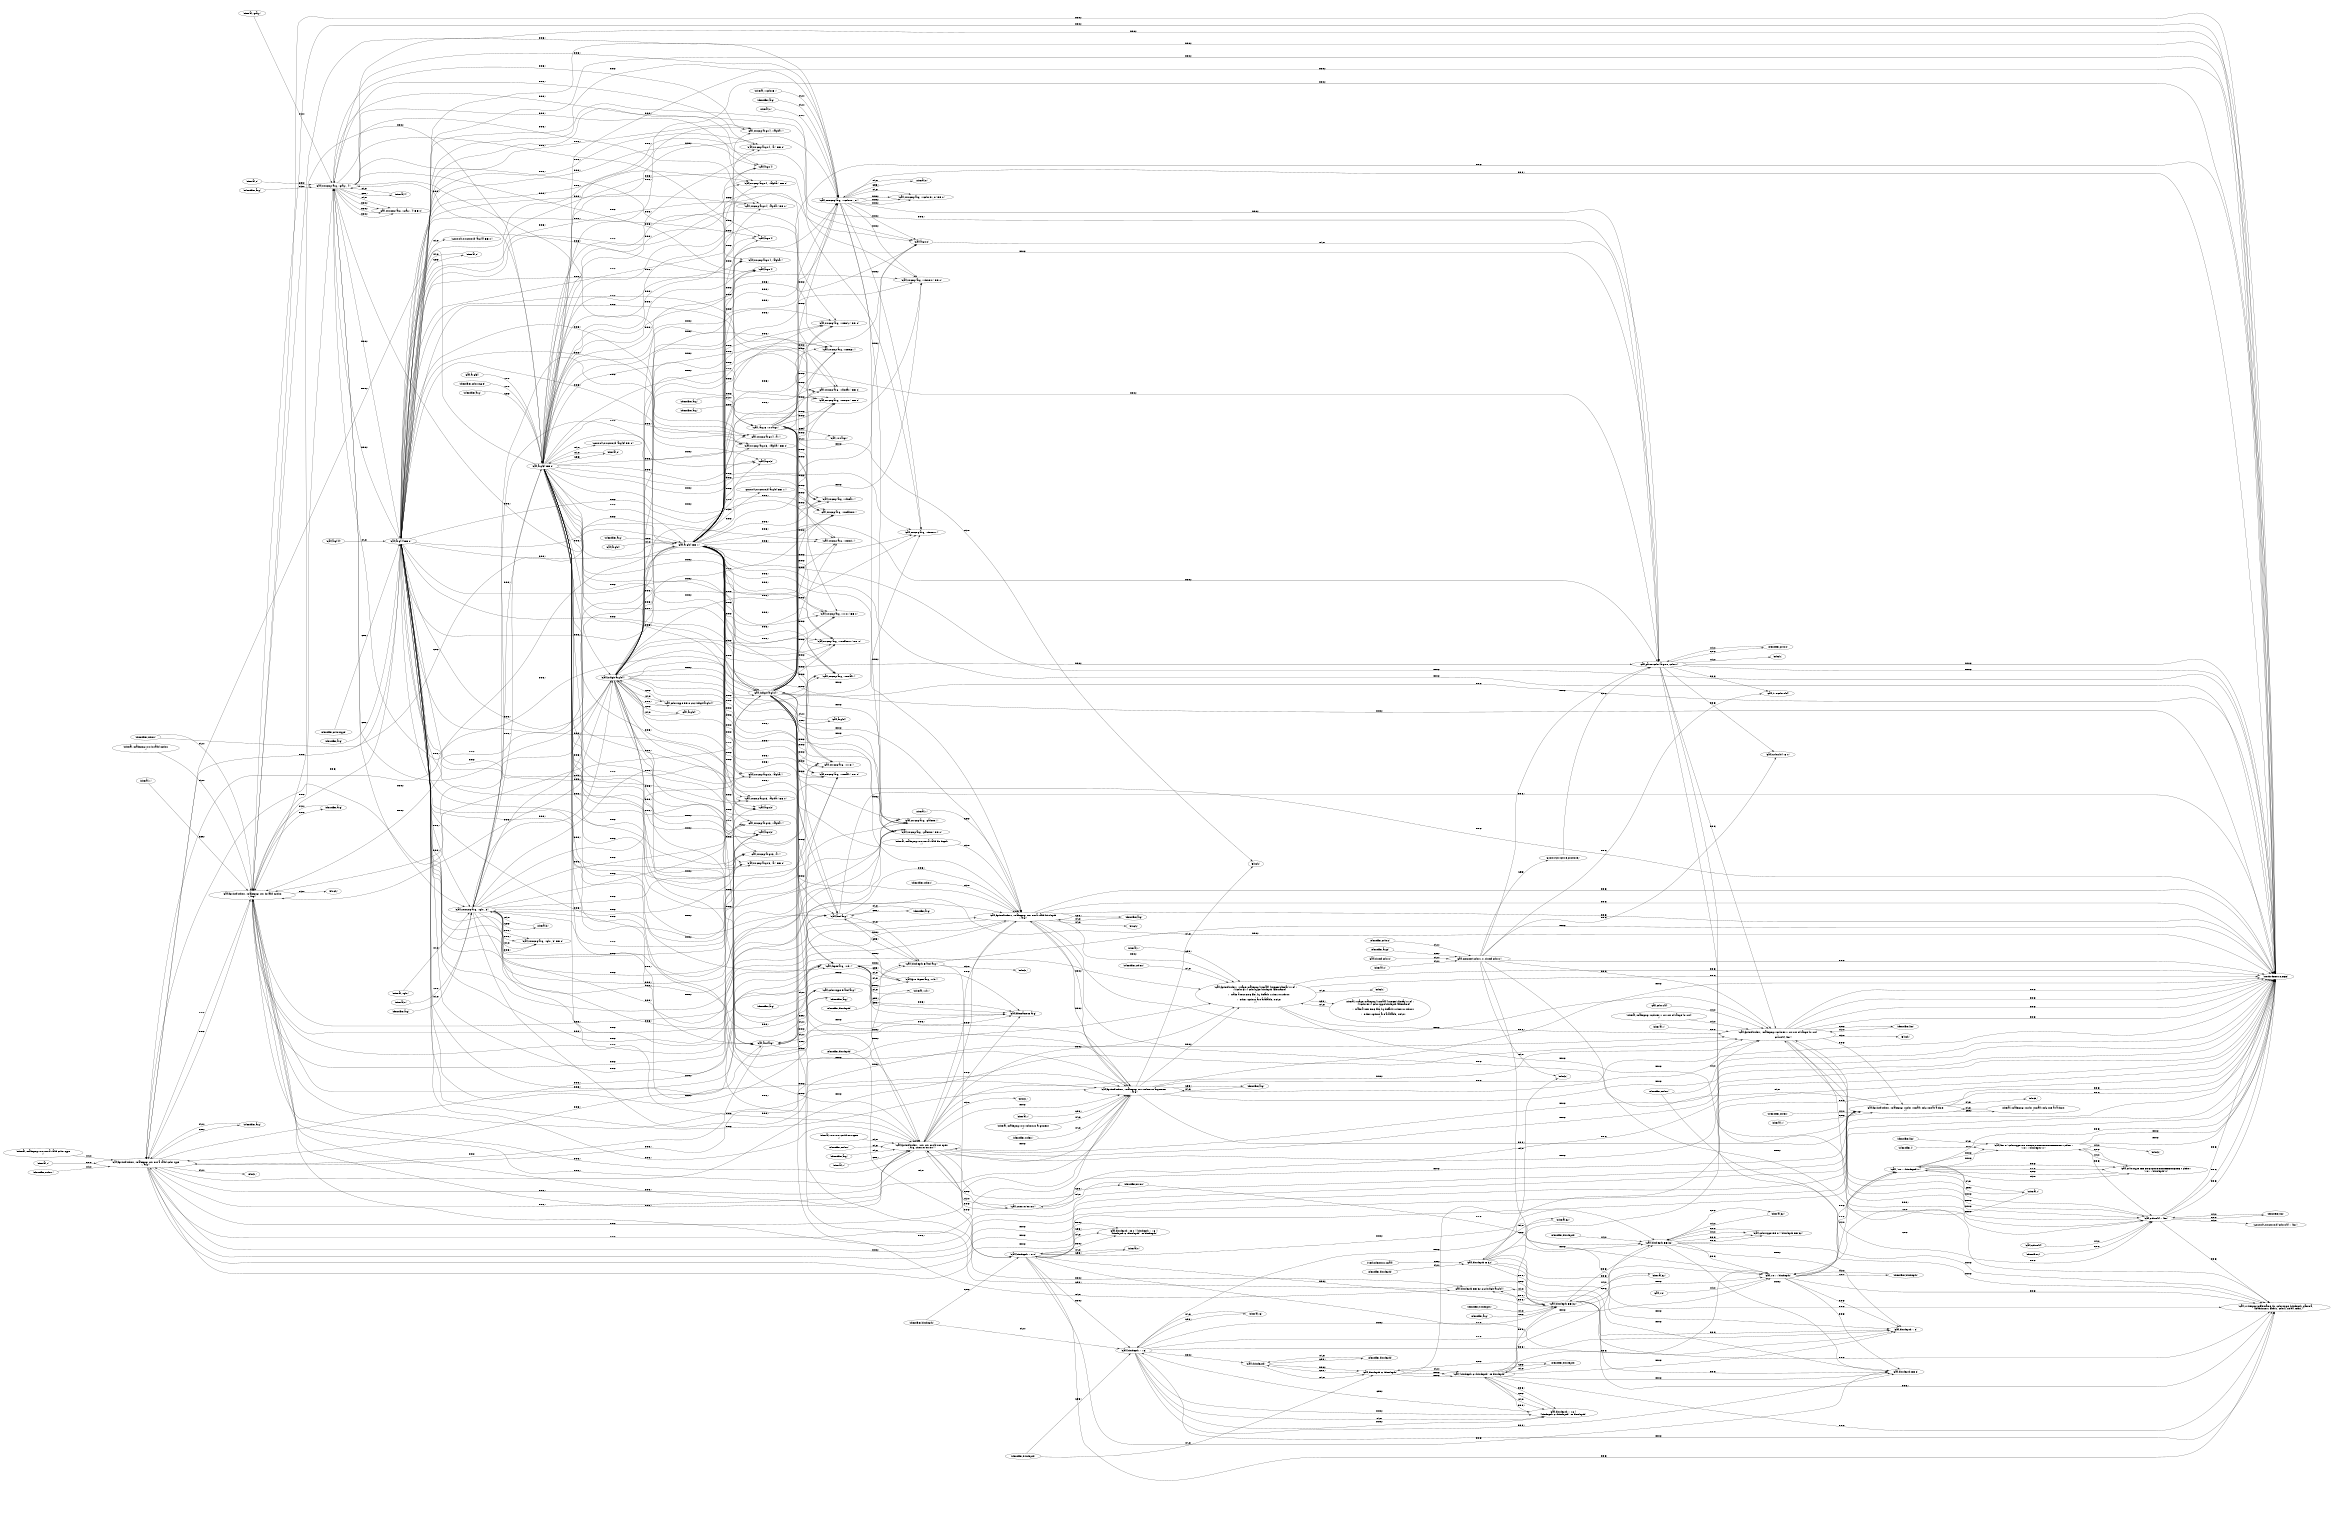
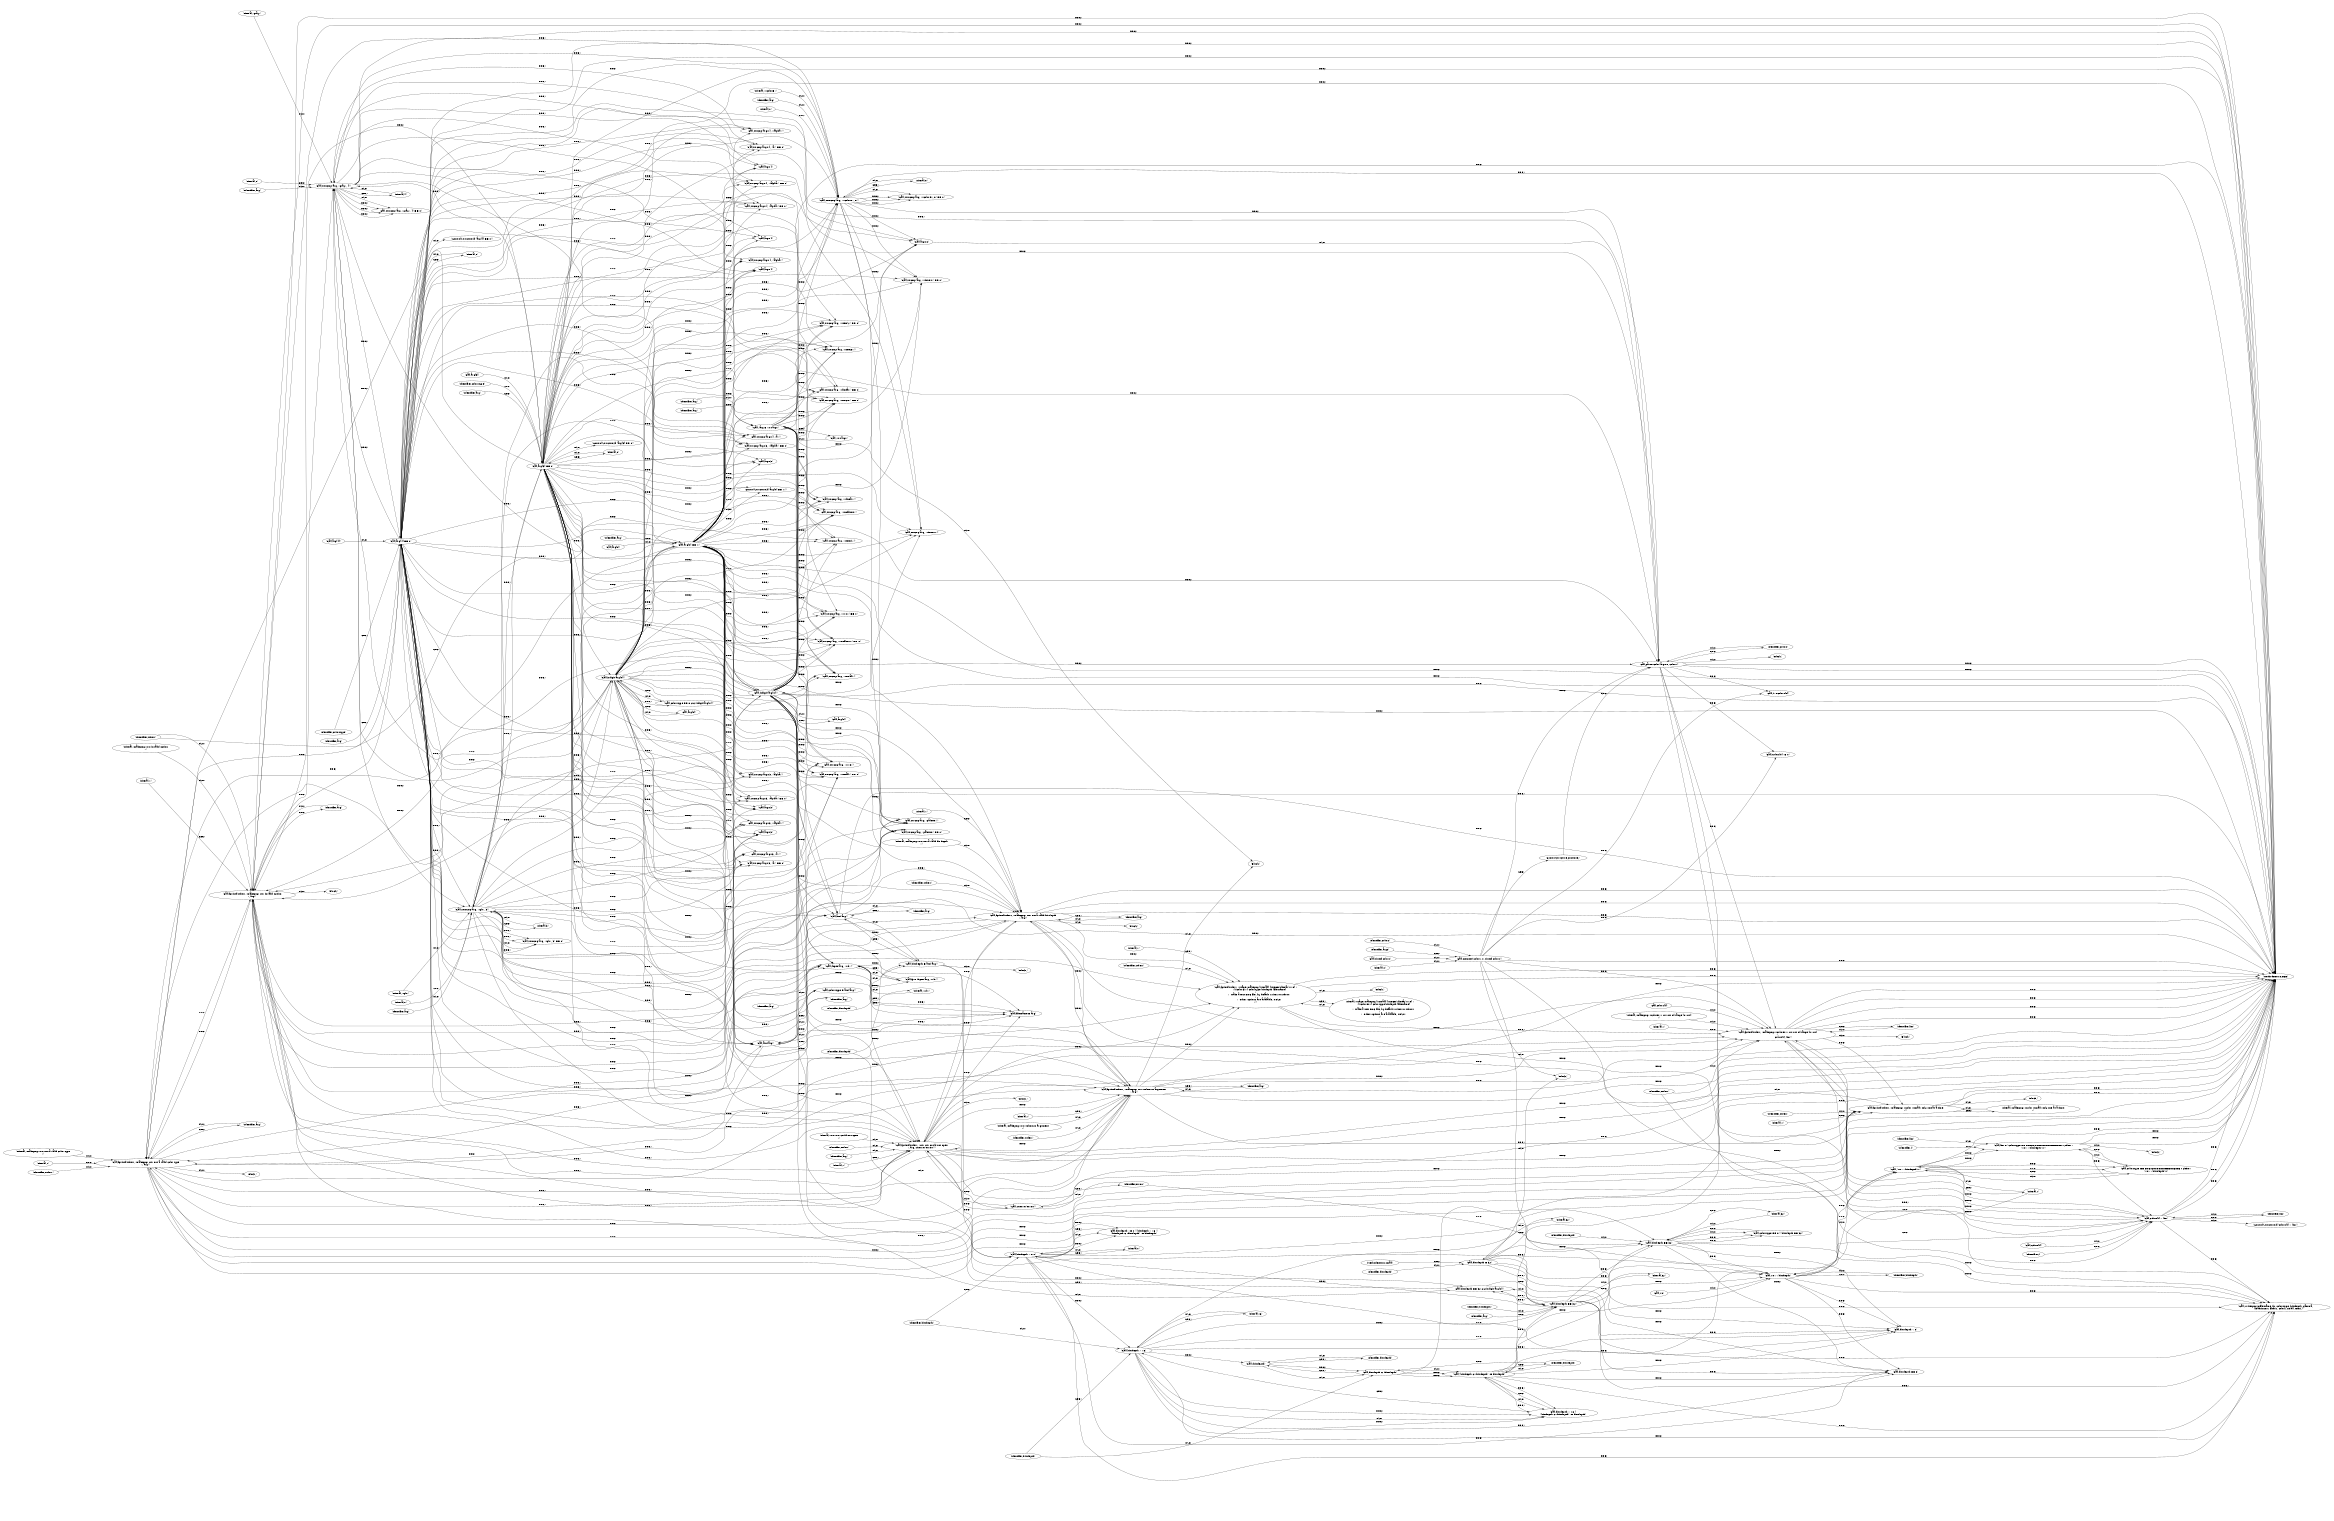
(508, 378) -> (508, 378)
(612, 510) -> (646, 494)
(1611, 927) -> (1417, 1255)
